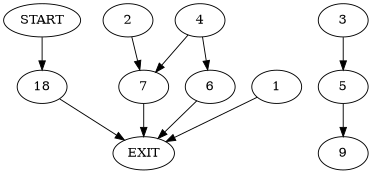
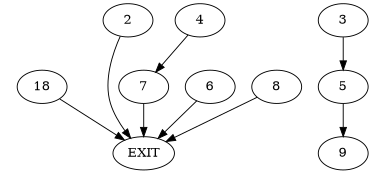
(42, 20) -> none
(135, 49) -> (108, 85)
(204, 49) -> none
(277, 87) -> (277, 87)
